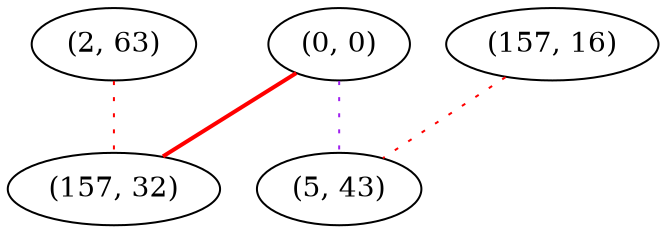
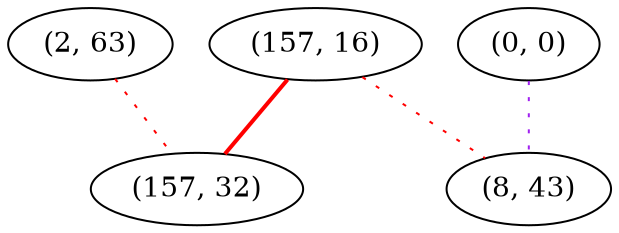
(230, 115) -> (256, 117)
(339, 189) -> (529, 189)
